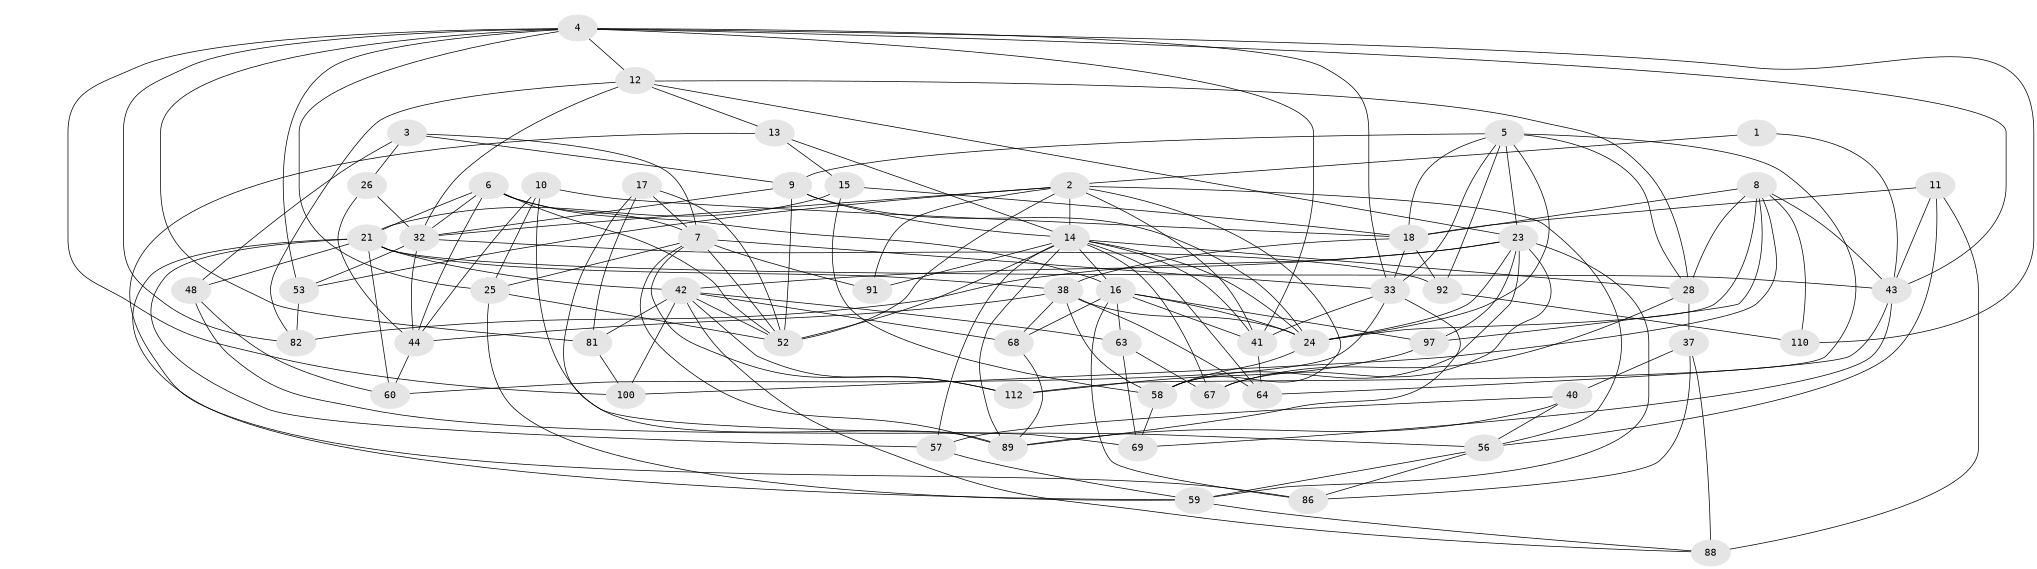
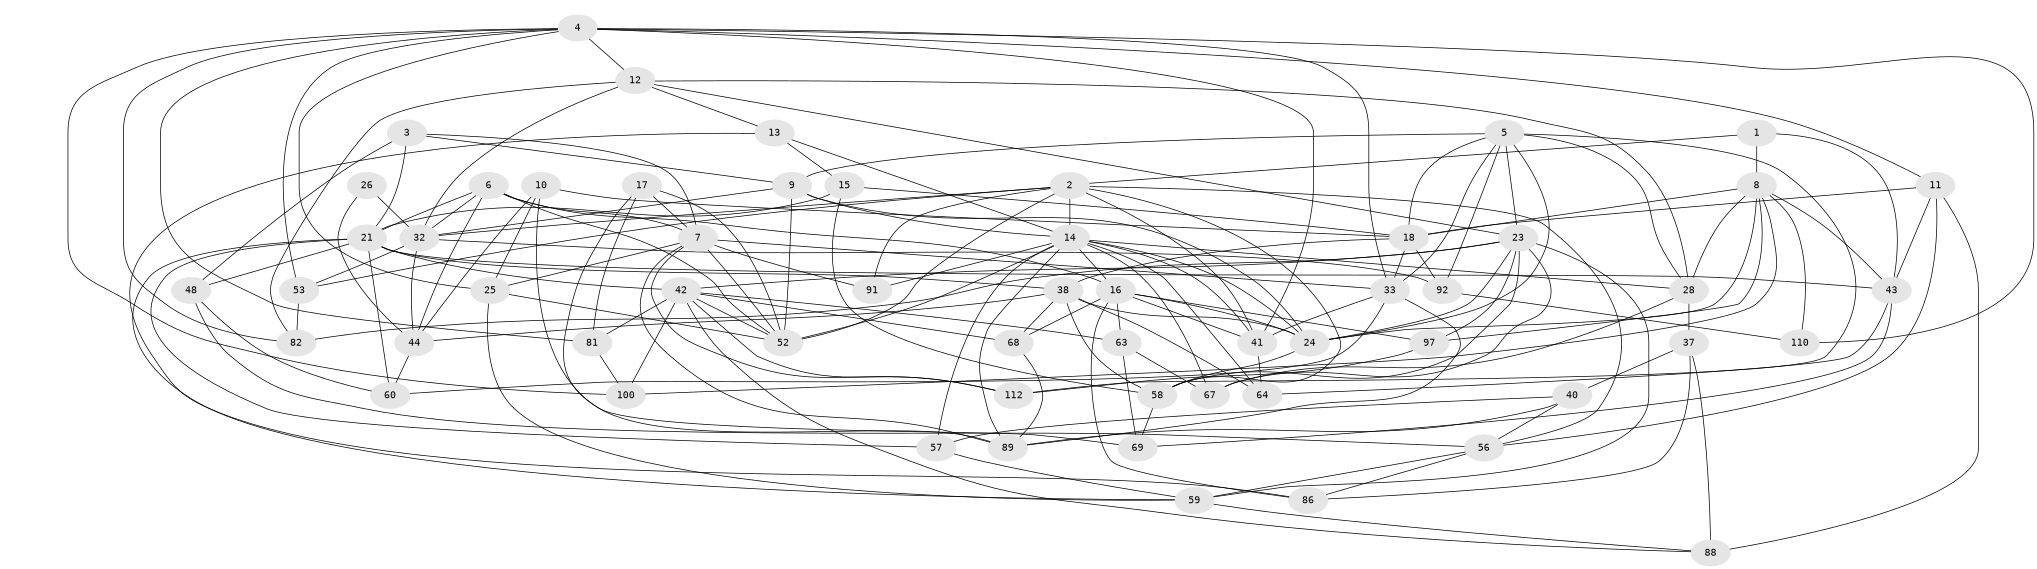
(1405, 56) -> (1266, 59)
none -> (1757, 155)
(385, 162) -> (397, 188)
